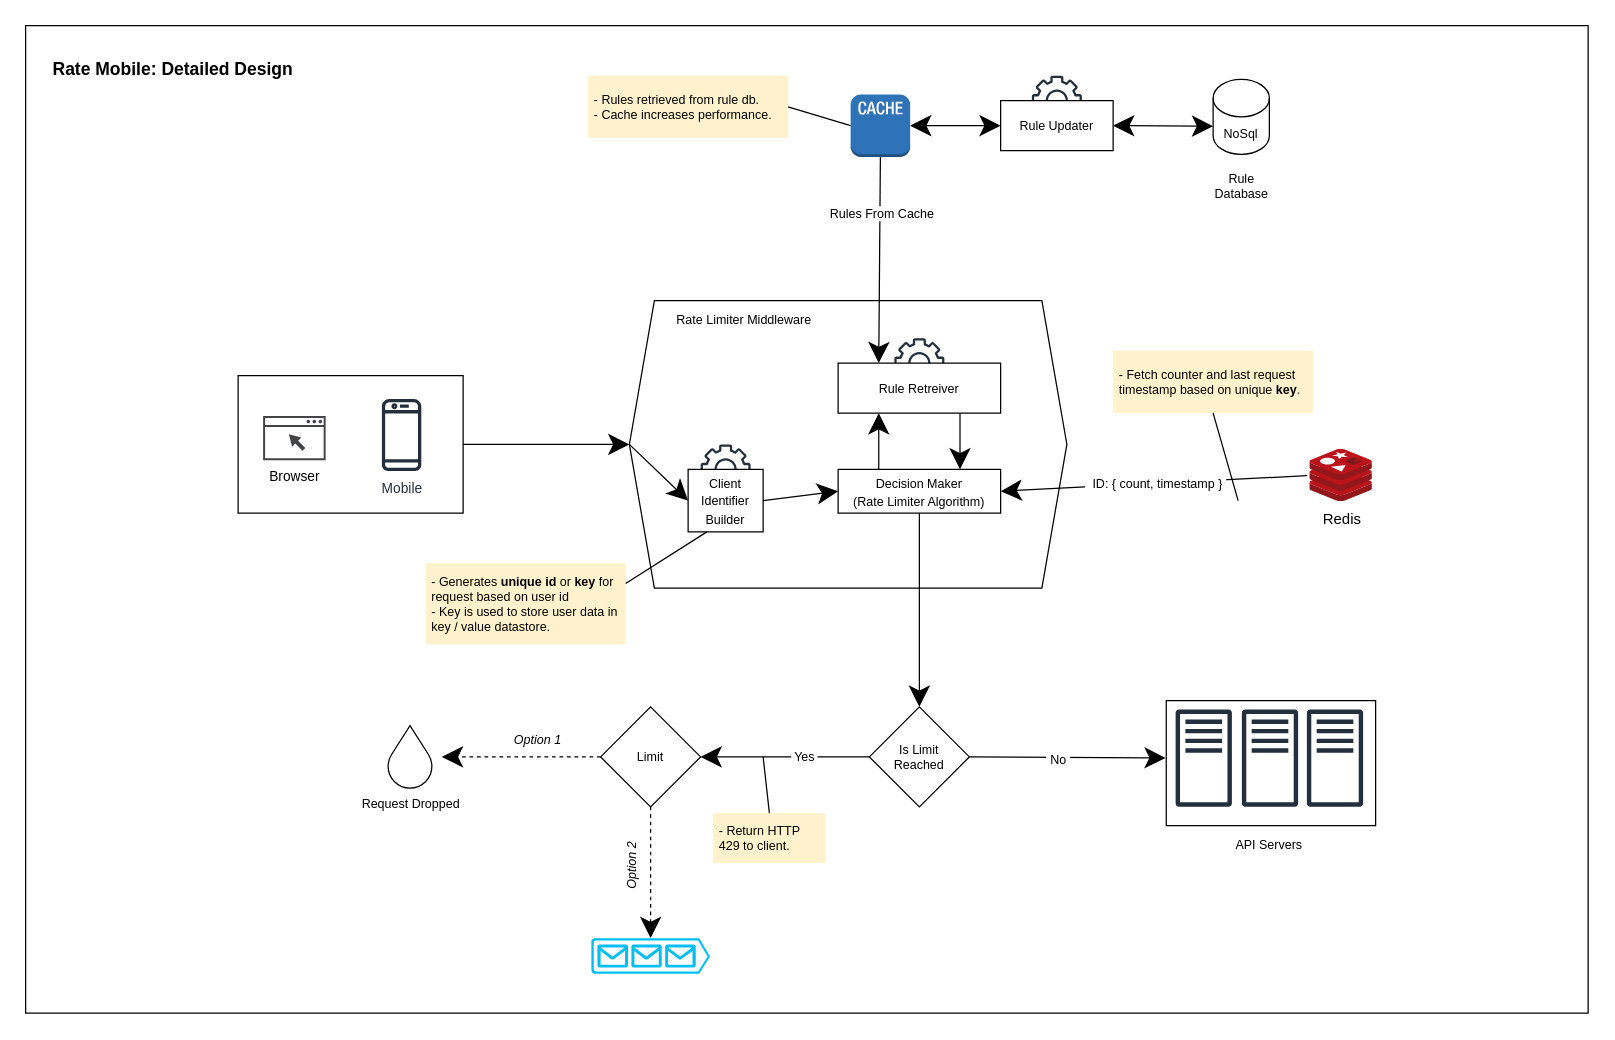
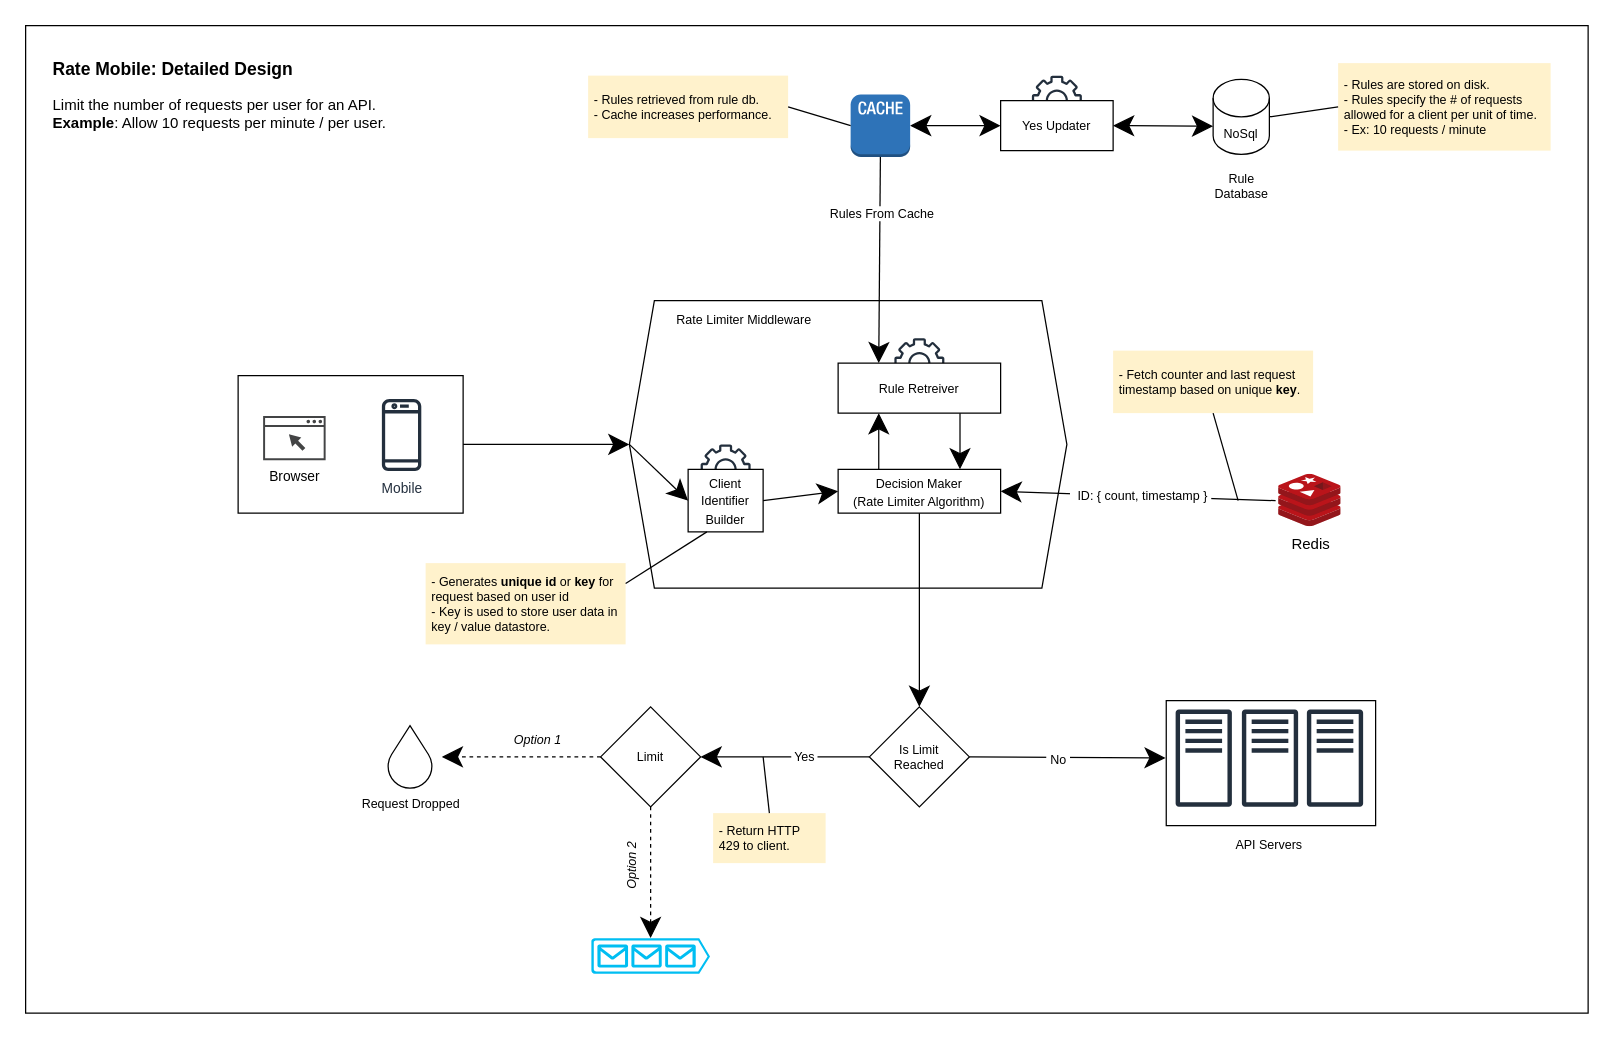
none -> (1444, 107)
none -> (1304, 112)
none -> (263, 119)
(1057, 126) -> (1057, 126)
(1341, 476) -> (1310, 501)
